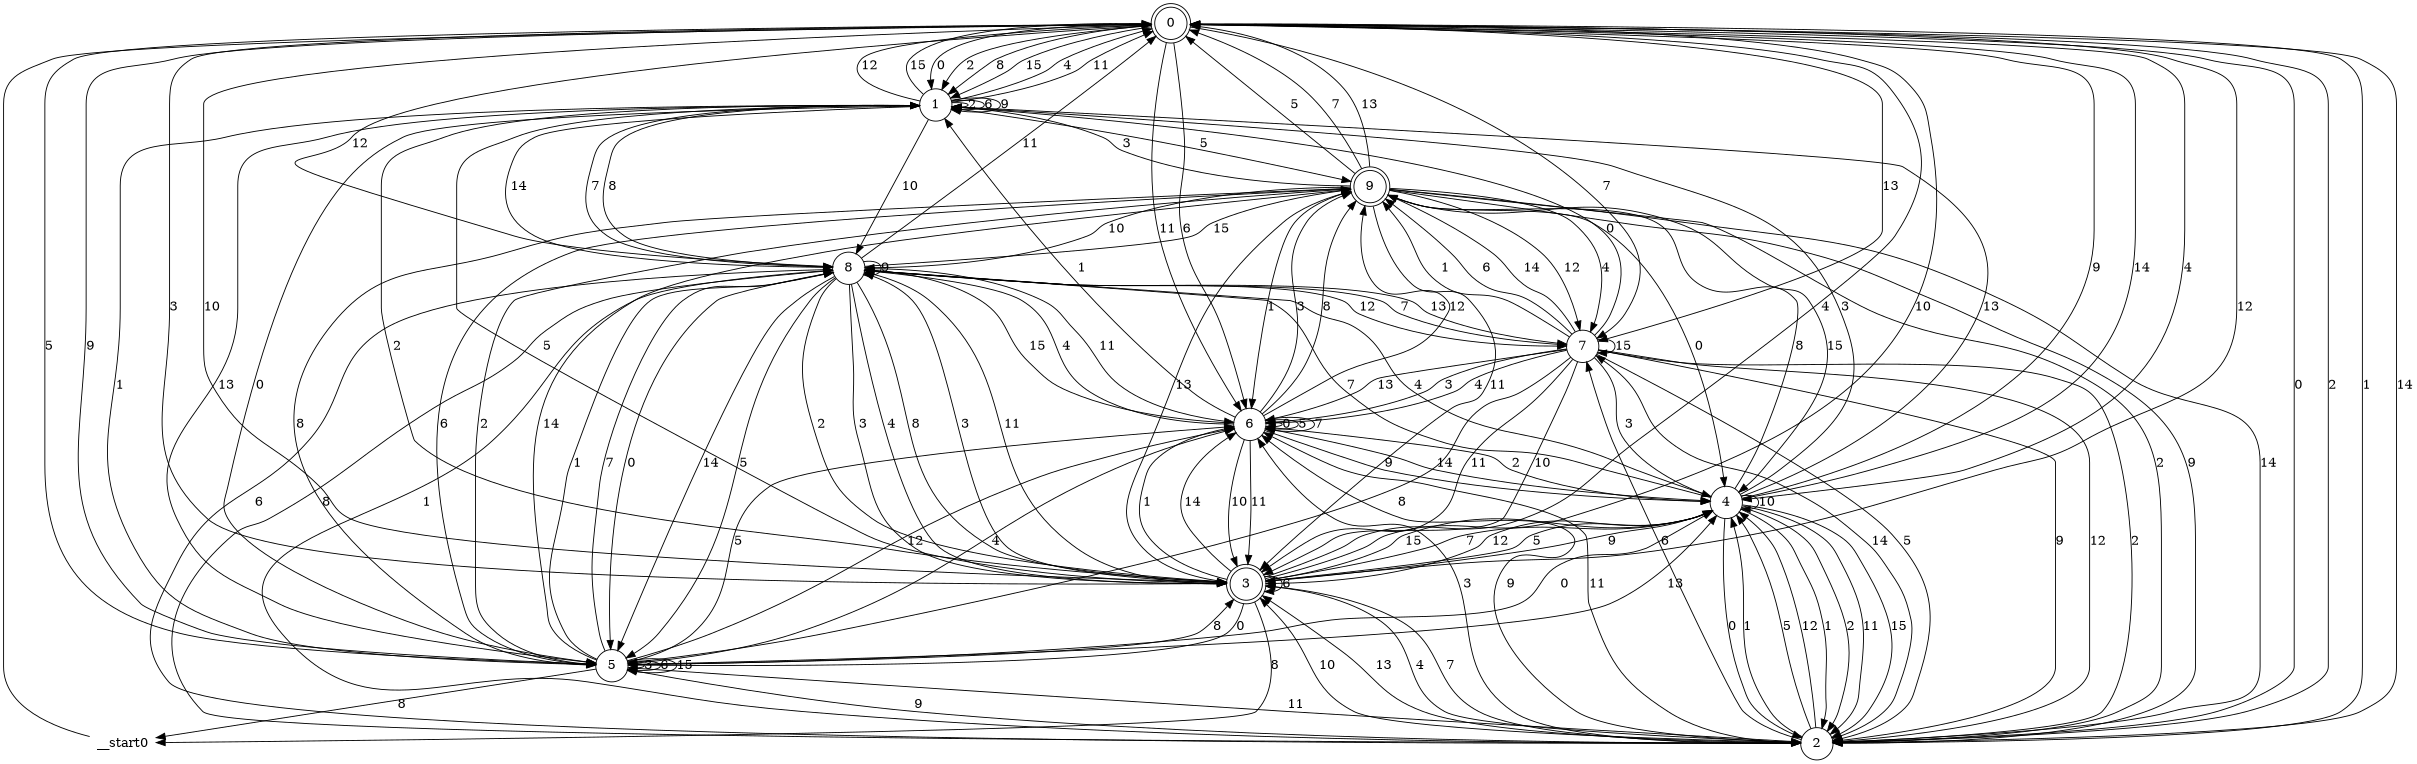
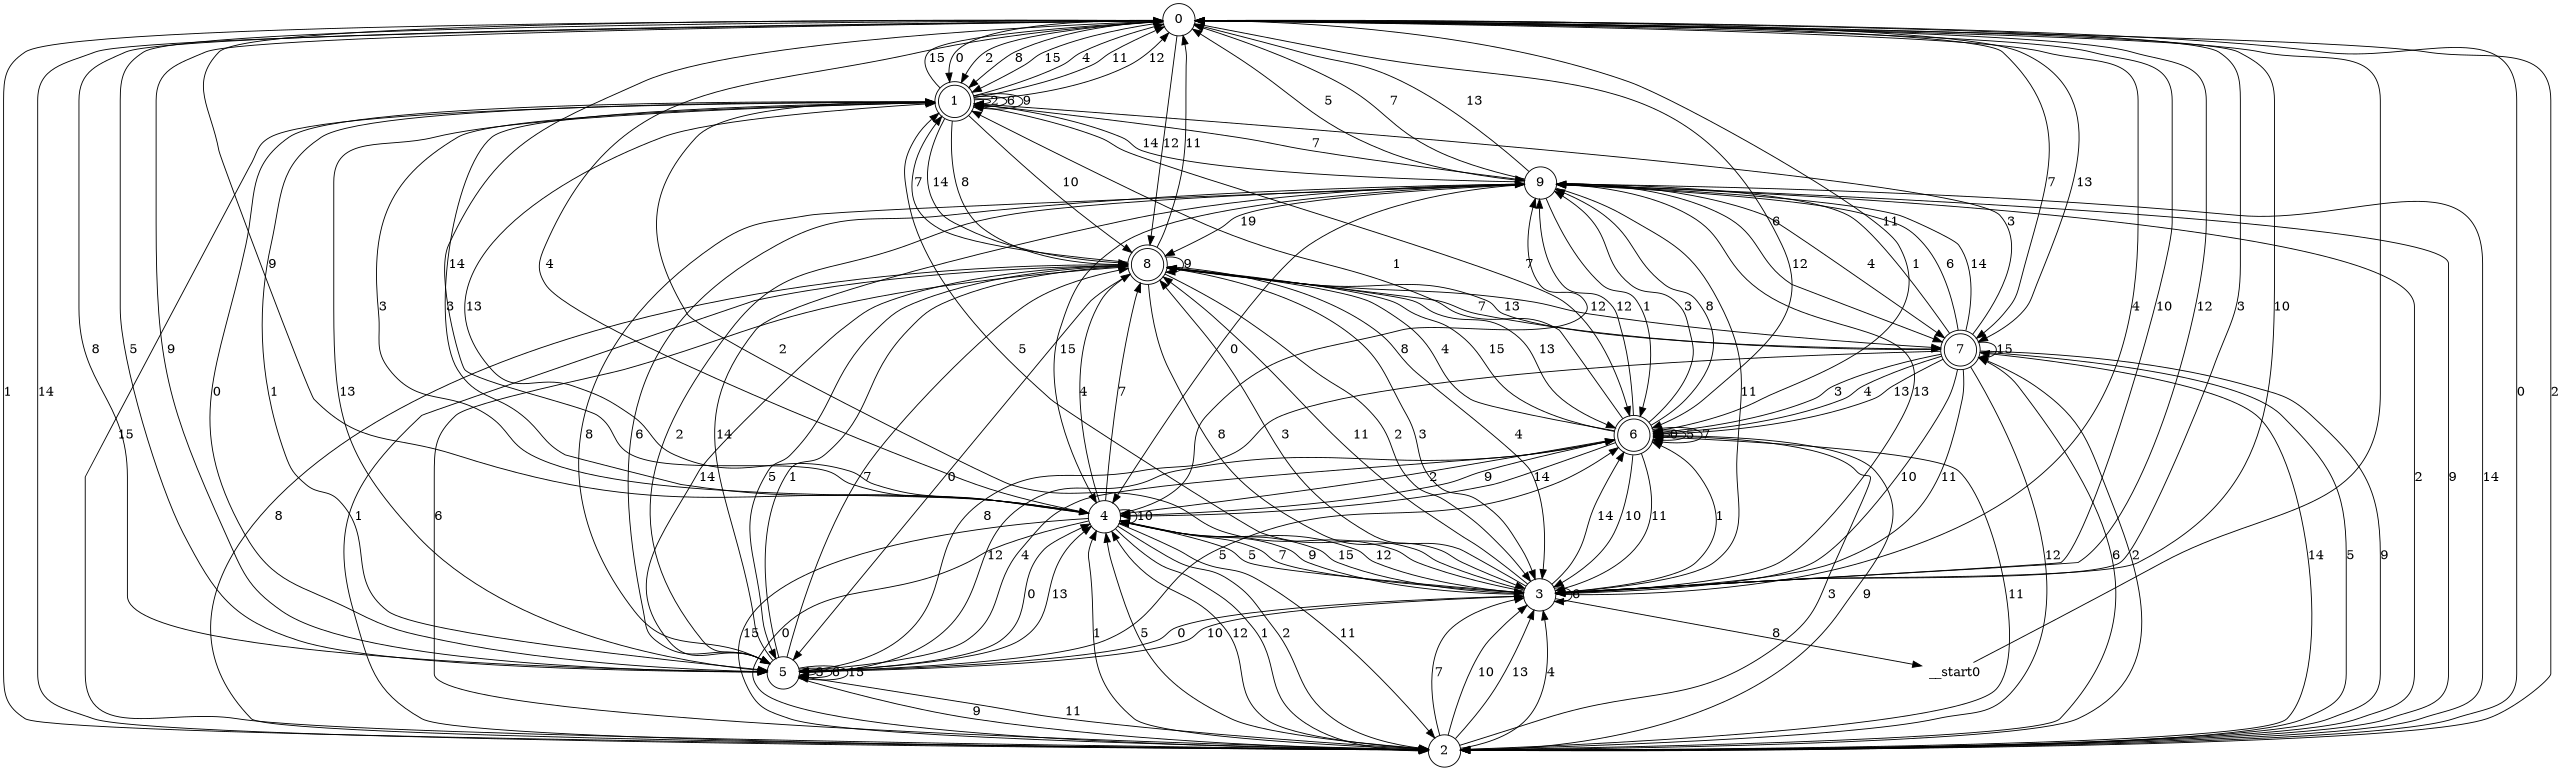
(1171, 23) -> (1179, 20)
(936, 105) -> (955, 101)
(1127, 144) -> (1151, 144)
(1204, 144) -> (1316, 144)
(1370, 187) -> (1541, 183)
none -> (1330, 218)
(1117, 229) -> (1248, 222)
(1611, 229) -> (2012, 222)
(1107, 248) -> none
(849, 268) -> (1148, 265)
(1108, 346) -> (1547, 350)
(1583, 346) -> (1960, 350)
(1250, 424) -> (1634, 435)
(1626, 442) -> (384, 360)
(1246, 584) -> (1540, 595)
(1218, 627) -> (1215, 634)
(381, 703) -> (79, 128)
none -> (188, 717)
